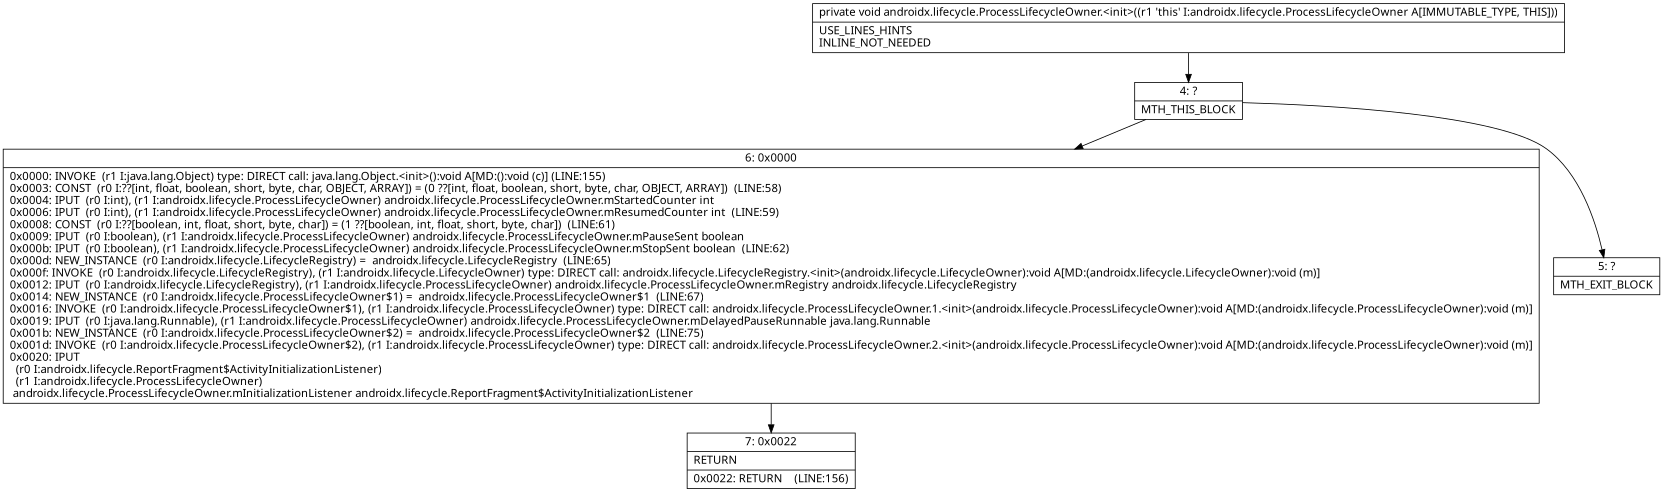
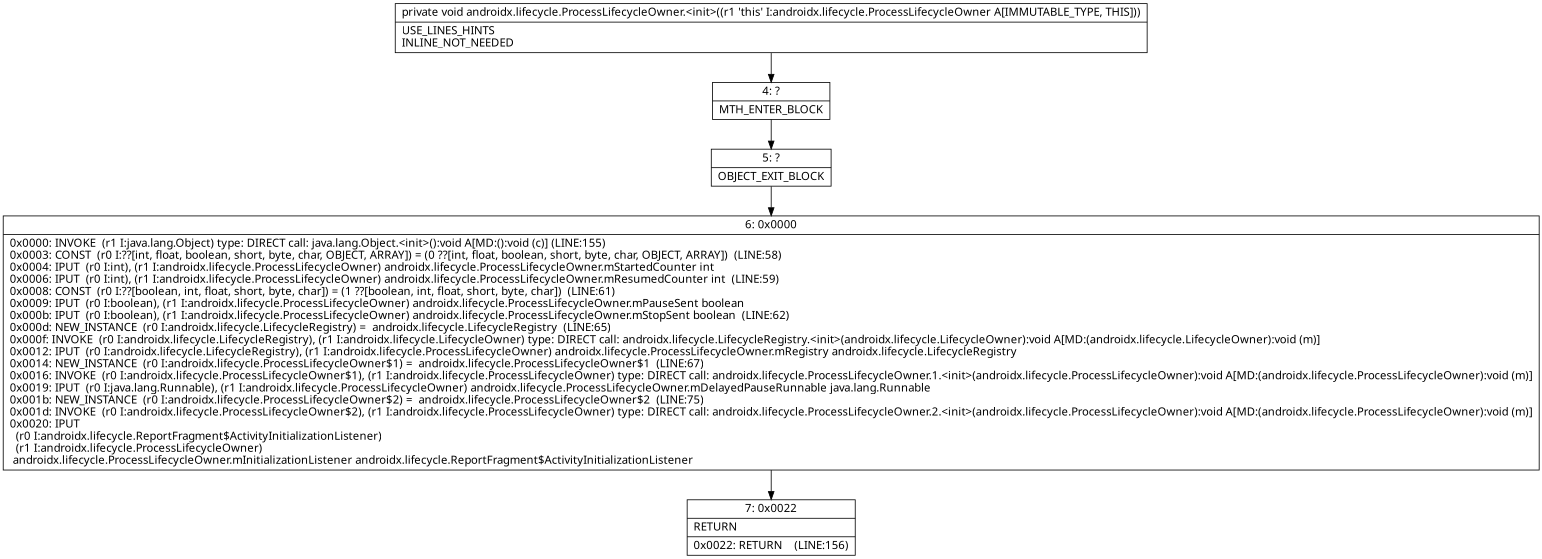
(1189, 110) -> (771, 110)
(1114, 133) -> (771, 197)
(1607, 285) -> (771, 177)
